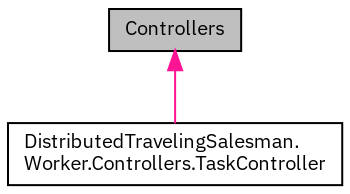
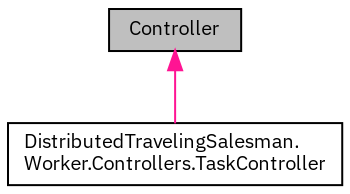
(175, 30) -> (175, 30)
